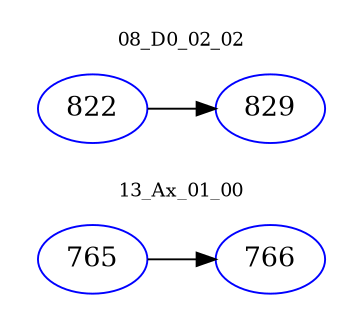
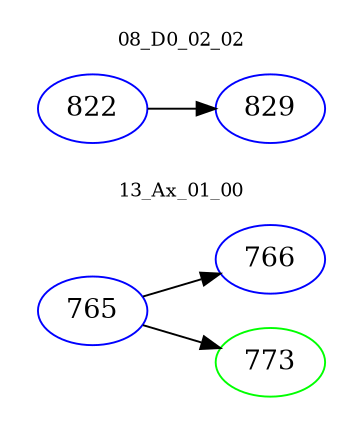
none -> (270, 362)
